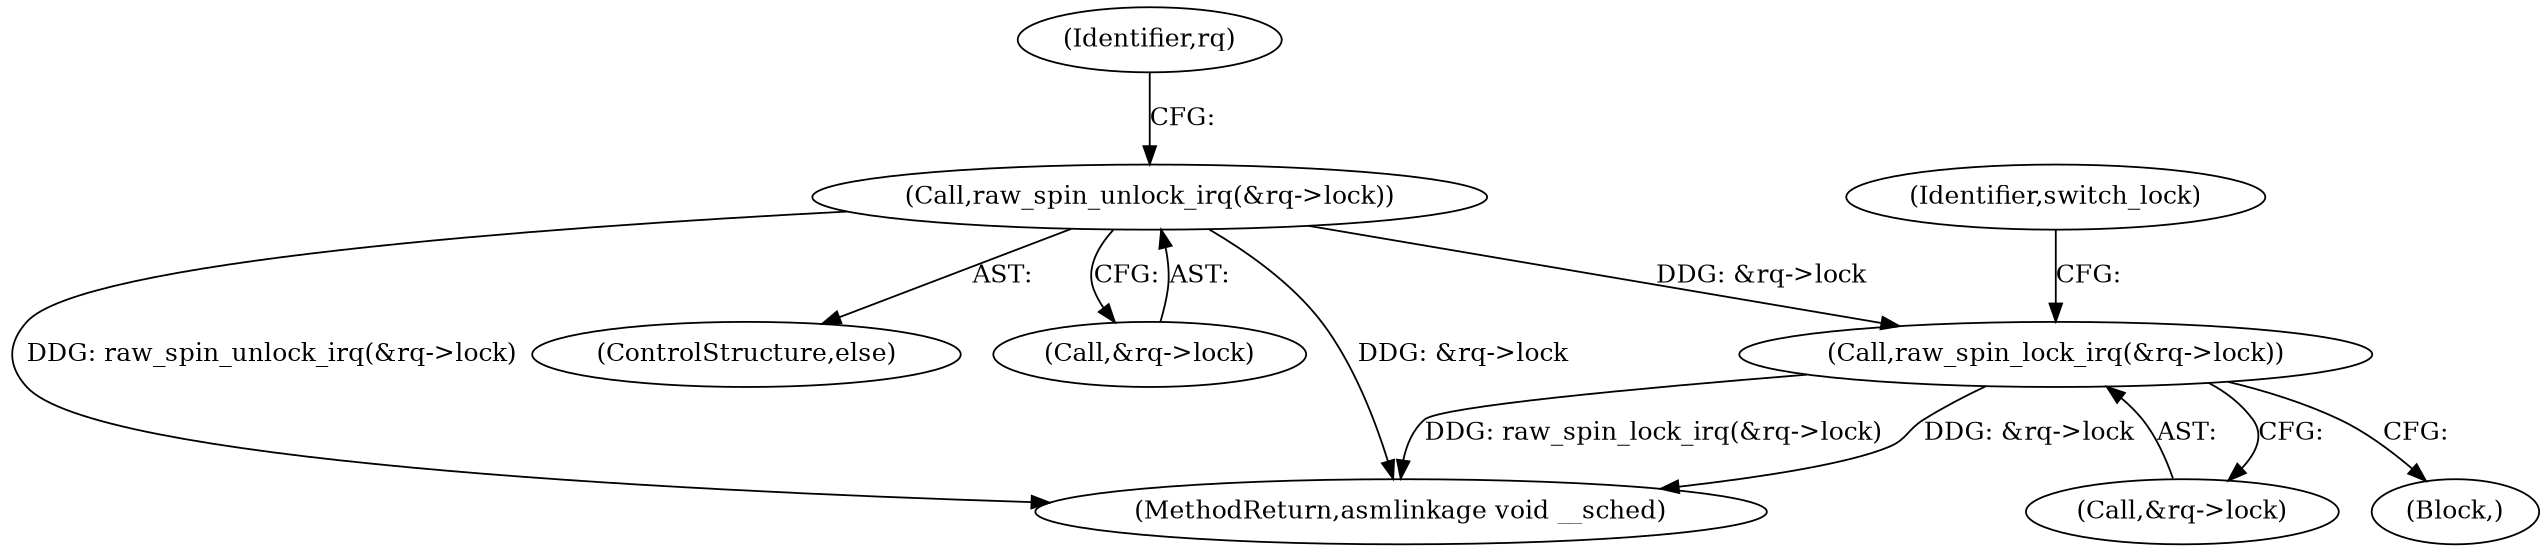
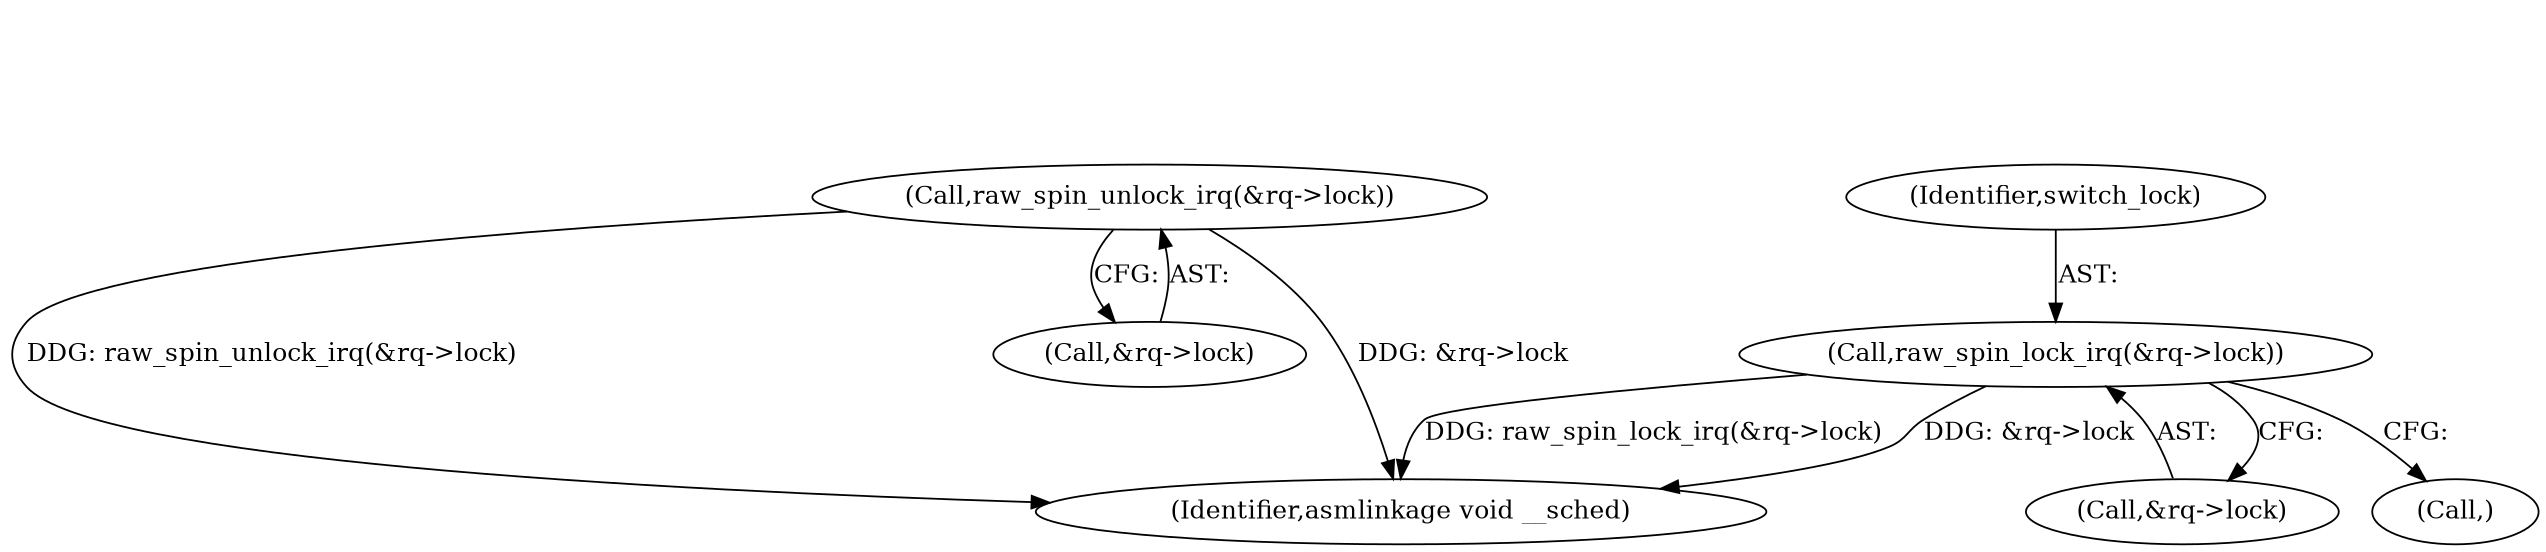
(1150, 40) -> none
(1595, 274) -> none
(2093, 276) -> (2093, 276)
(746, 354) -> none
(1401, 512) -> (1401, 512)
(2455, 512) -> (2455, 512)
